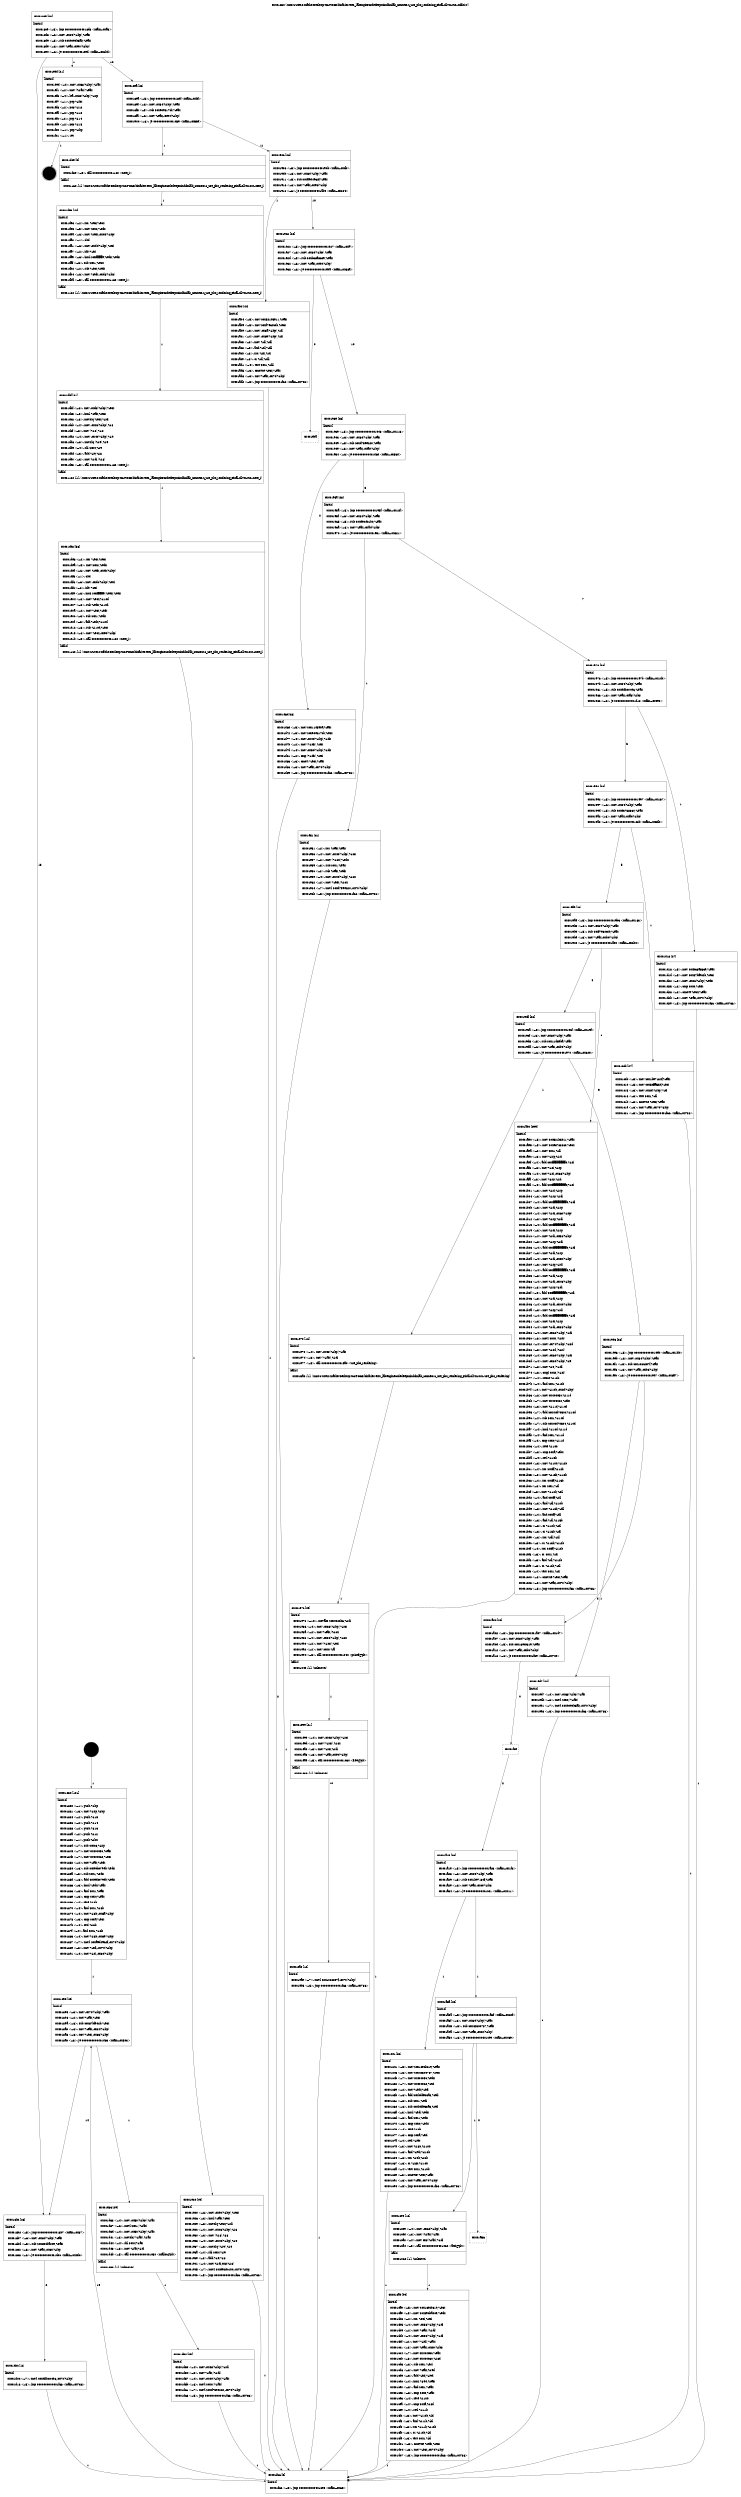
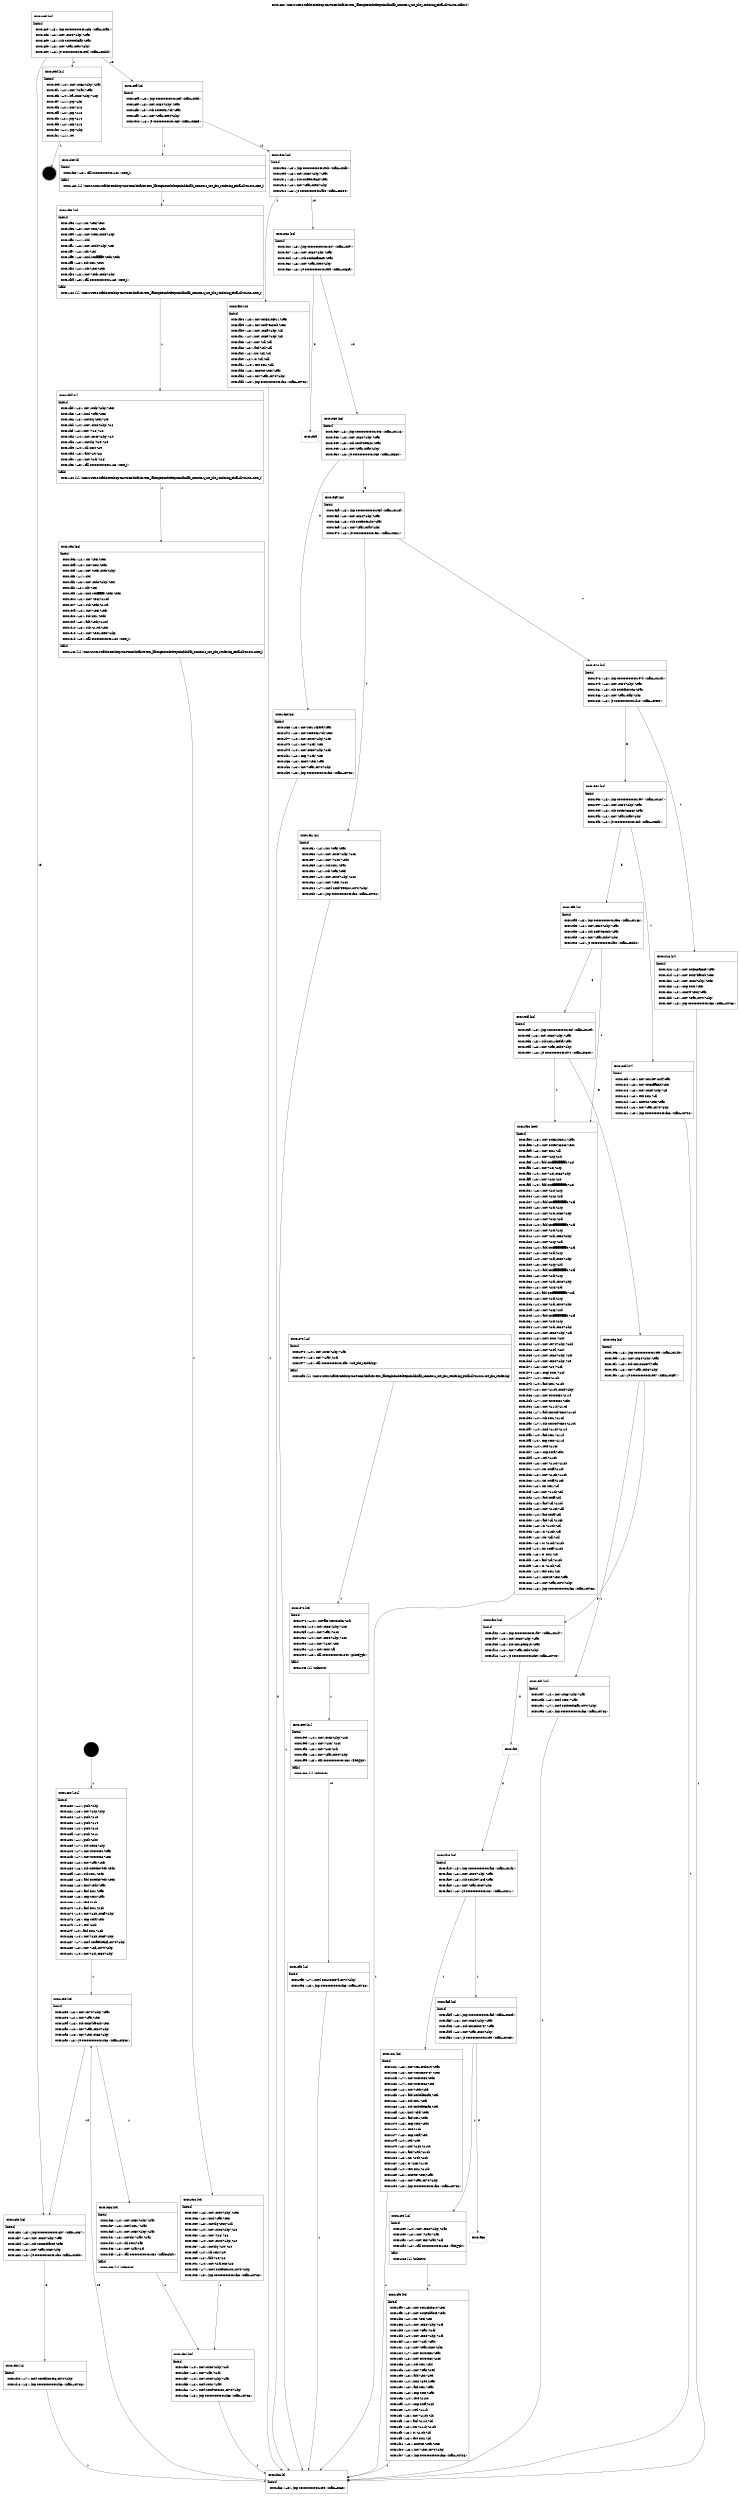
(478, 1195) -> (555, 1089)
(261, 2375) -> (217, 2314)
